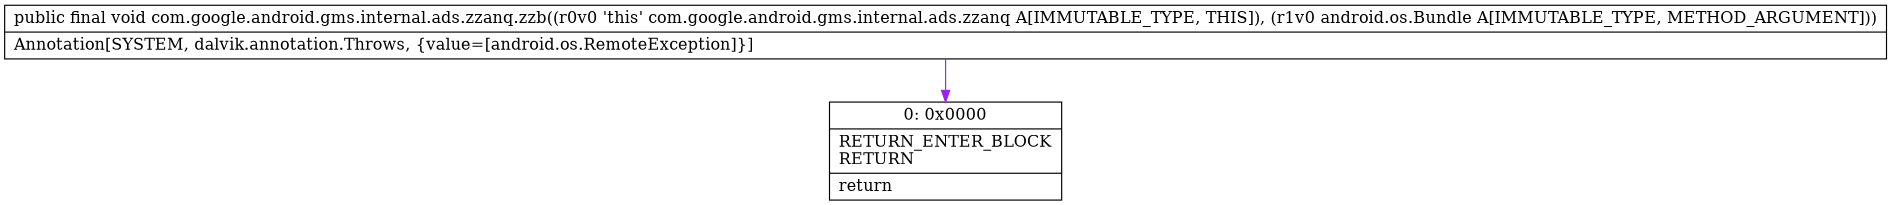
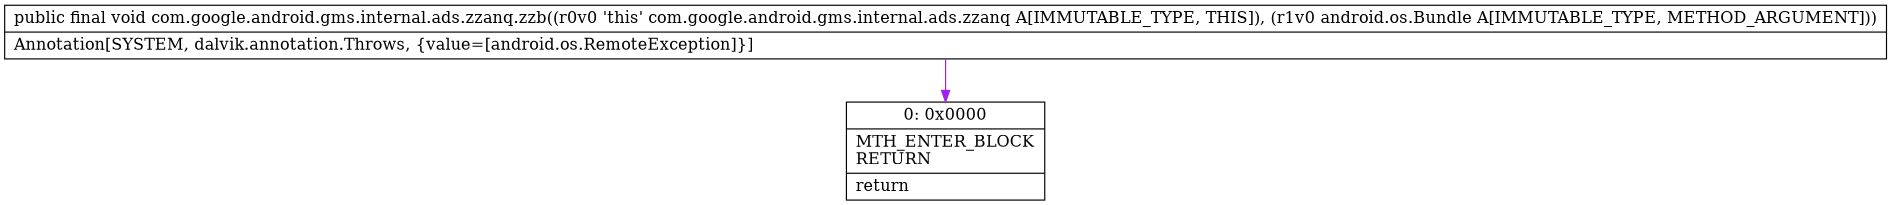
(946, 142) -> (946, 142)
